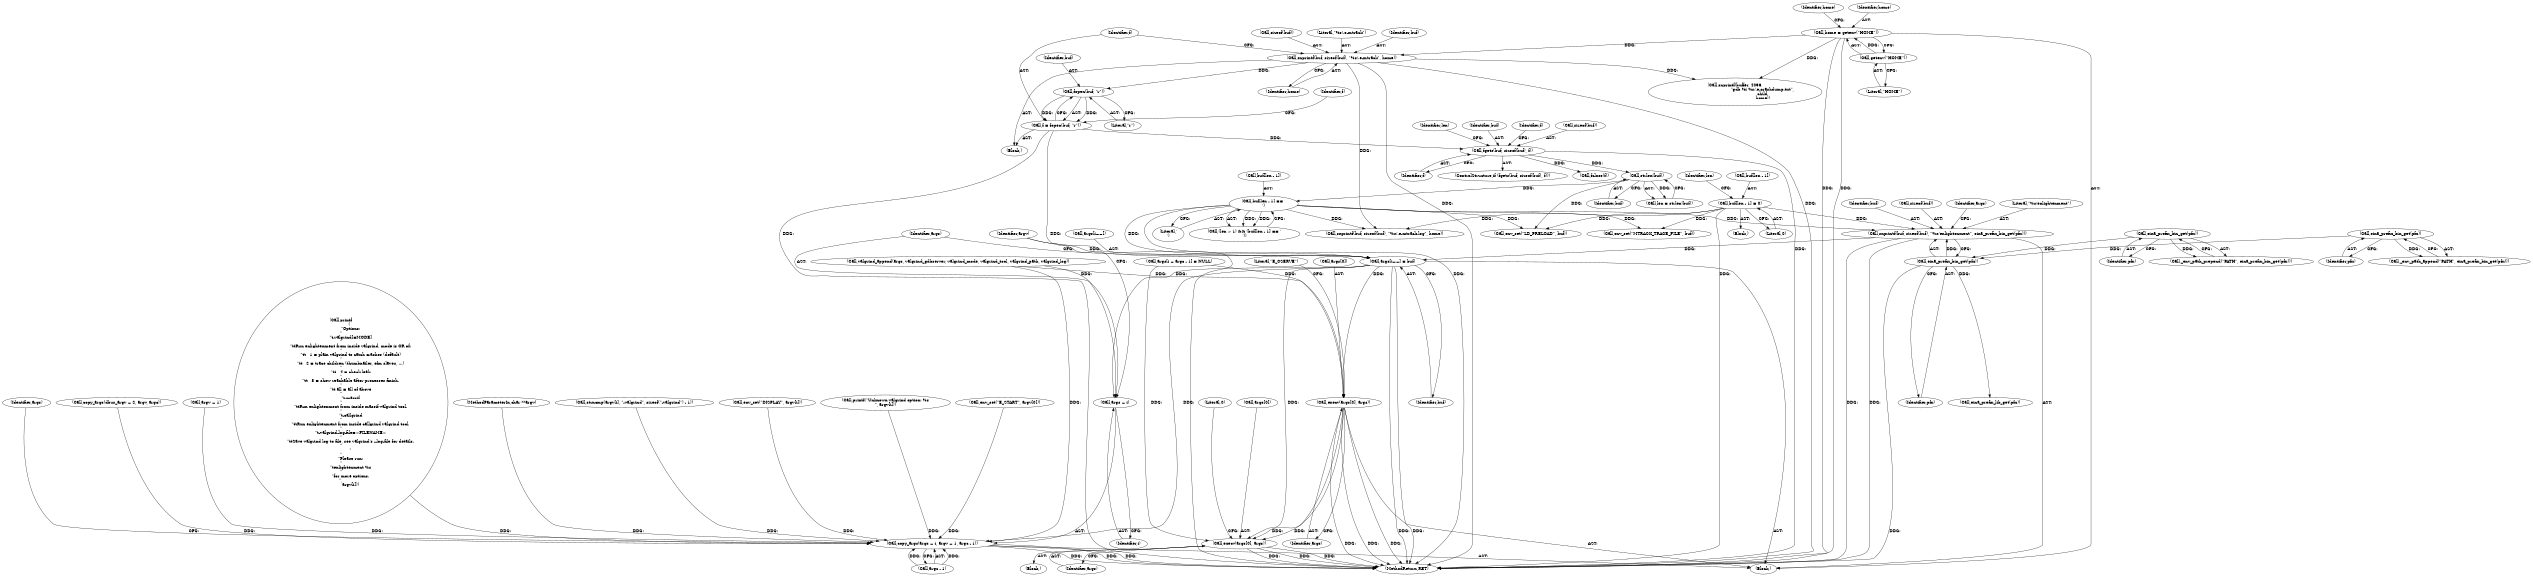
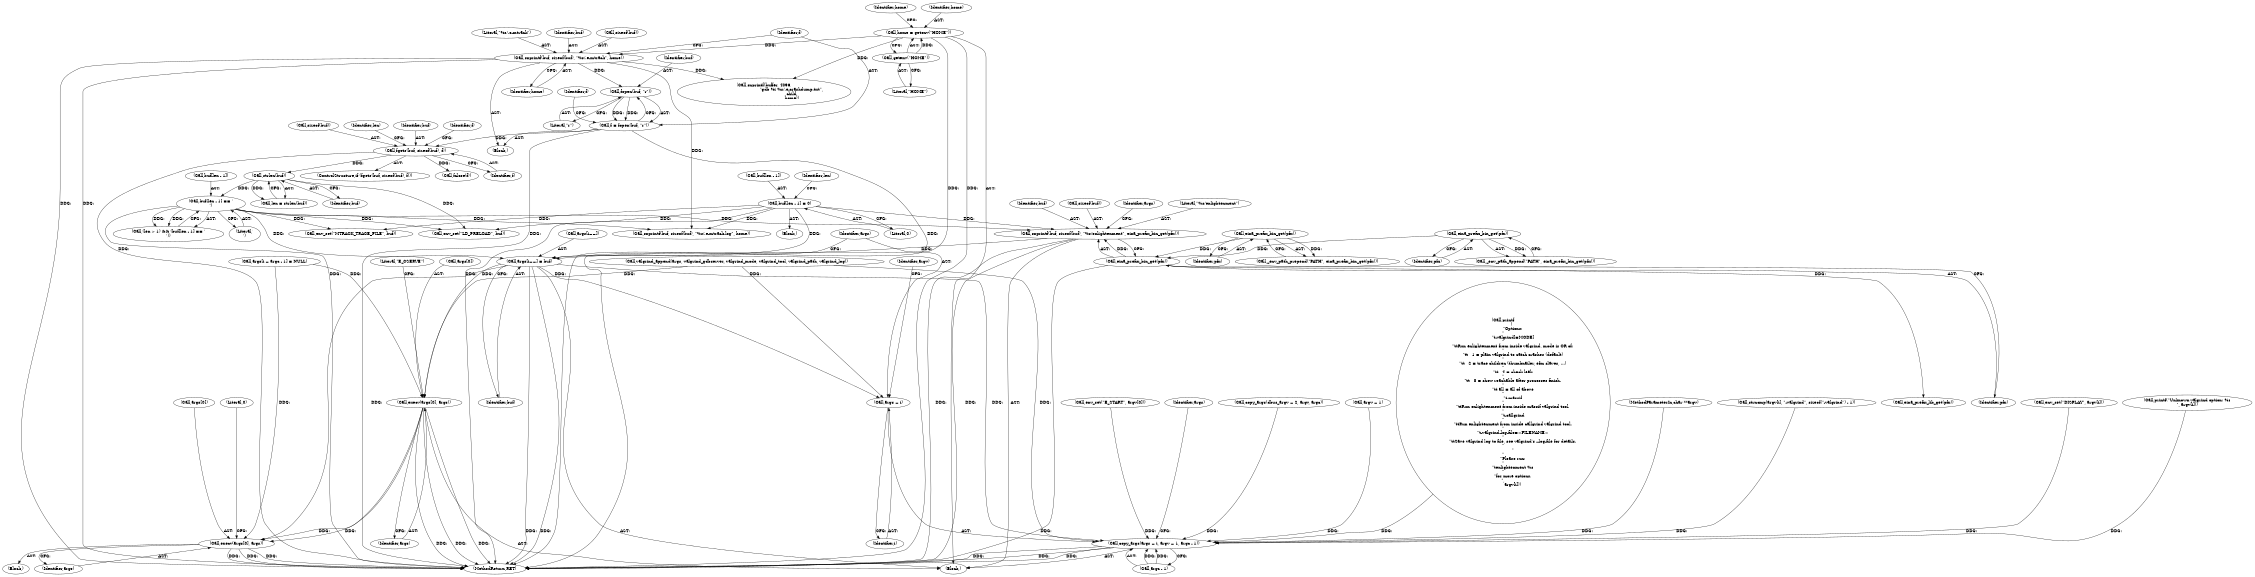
(1196, 256) -> (773, 251)
